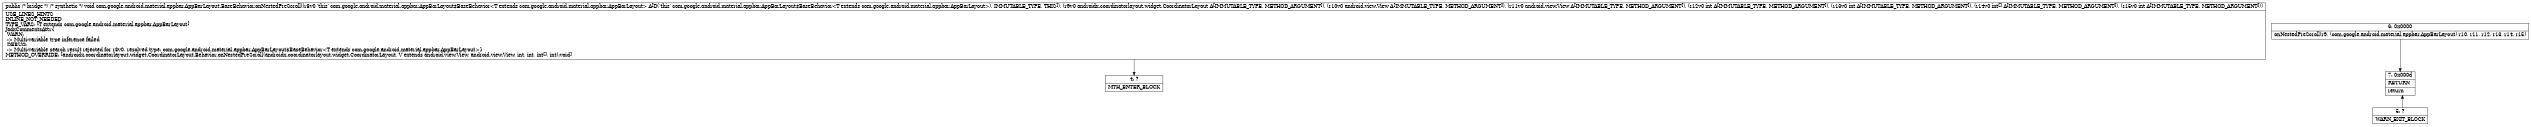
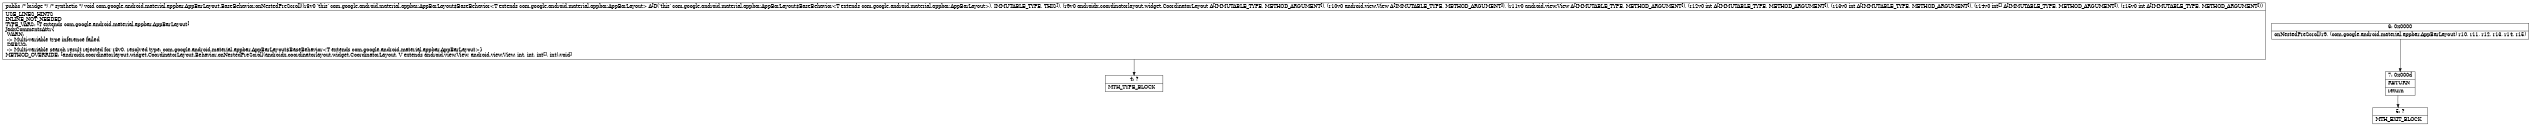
(1134, 87) -> (1132, 87)
(2402, 103) -> (2398, 100)
(2400, 120) -> (2398, 120)
